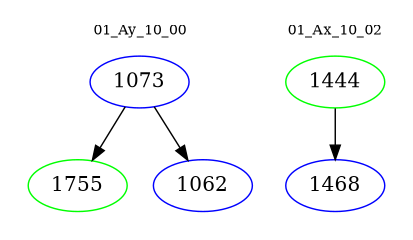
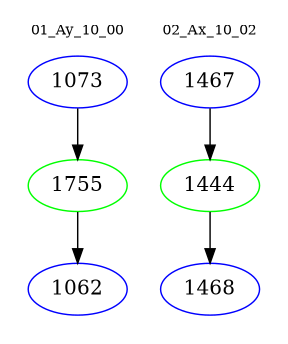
(335, 31) -> (210, 31)
none -> (210, 82)
(167, 127) -> (78, 230)
